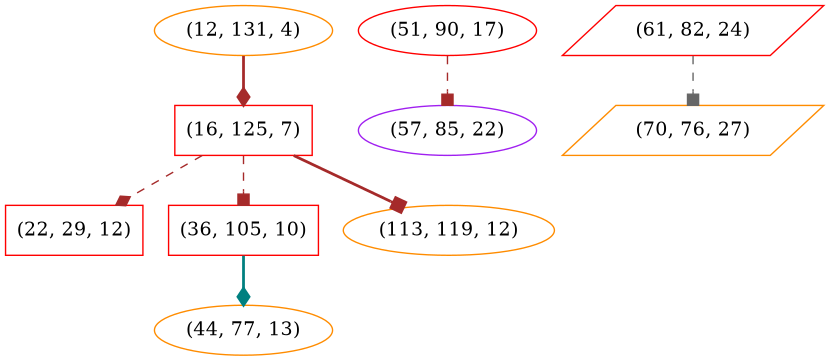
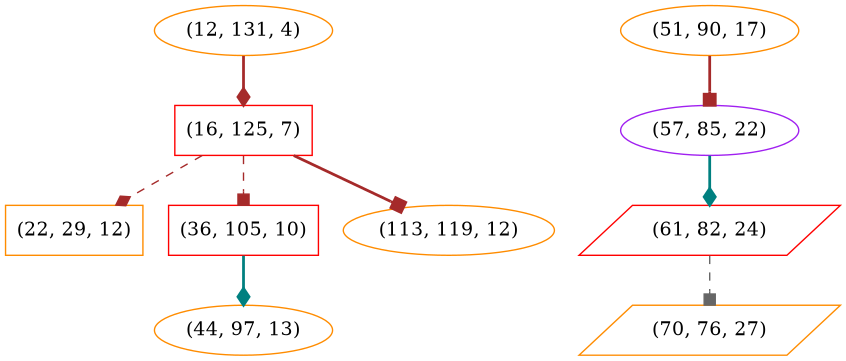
(447, 31) -> (710, 31)
(447, 74) -> (710, 74)
none -> (710, 172)
(74, 230) -> (74, 230)
(244, 330) -> (244, 330)
